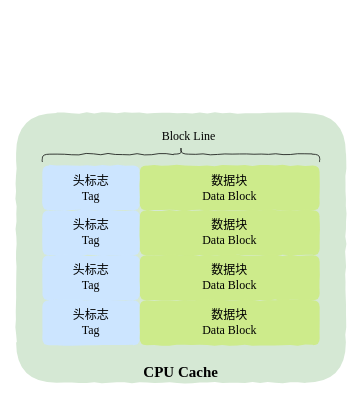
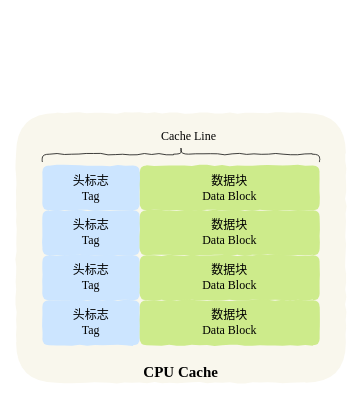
(189, 135) -> (189, 135)
(181, 373) -> (181, 373)
